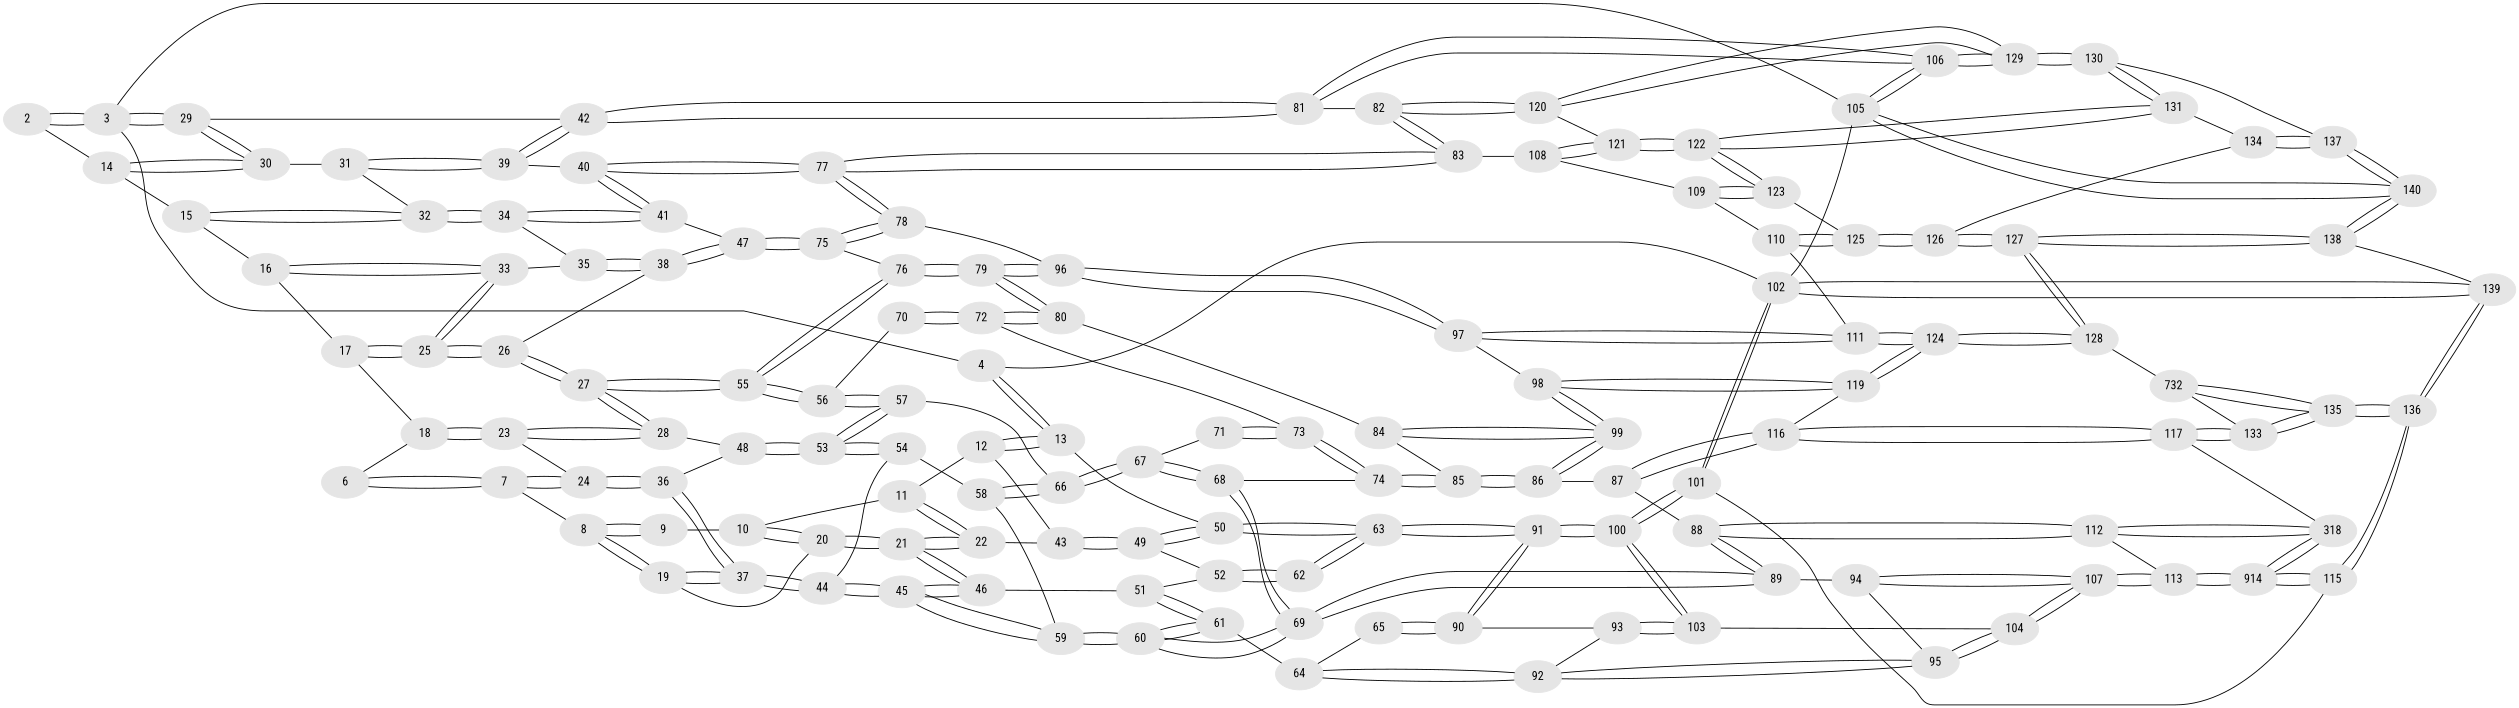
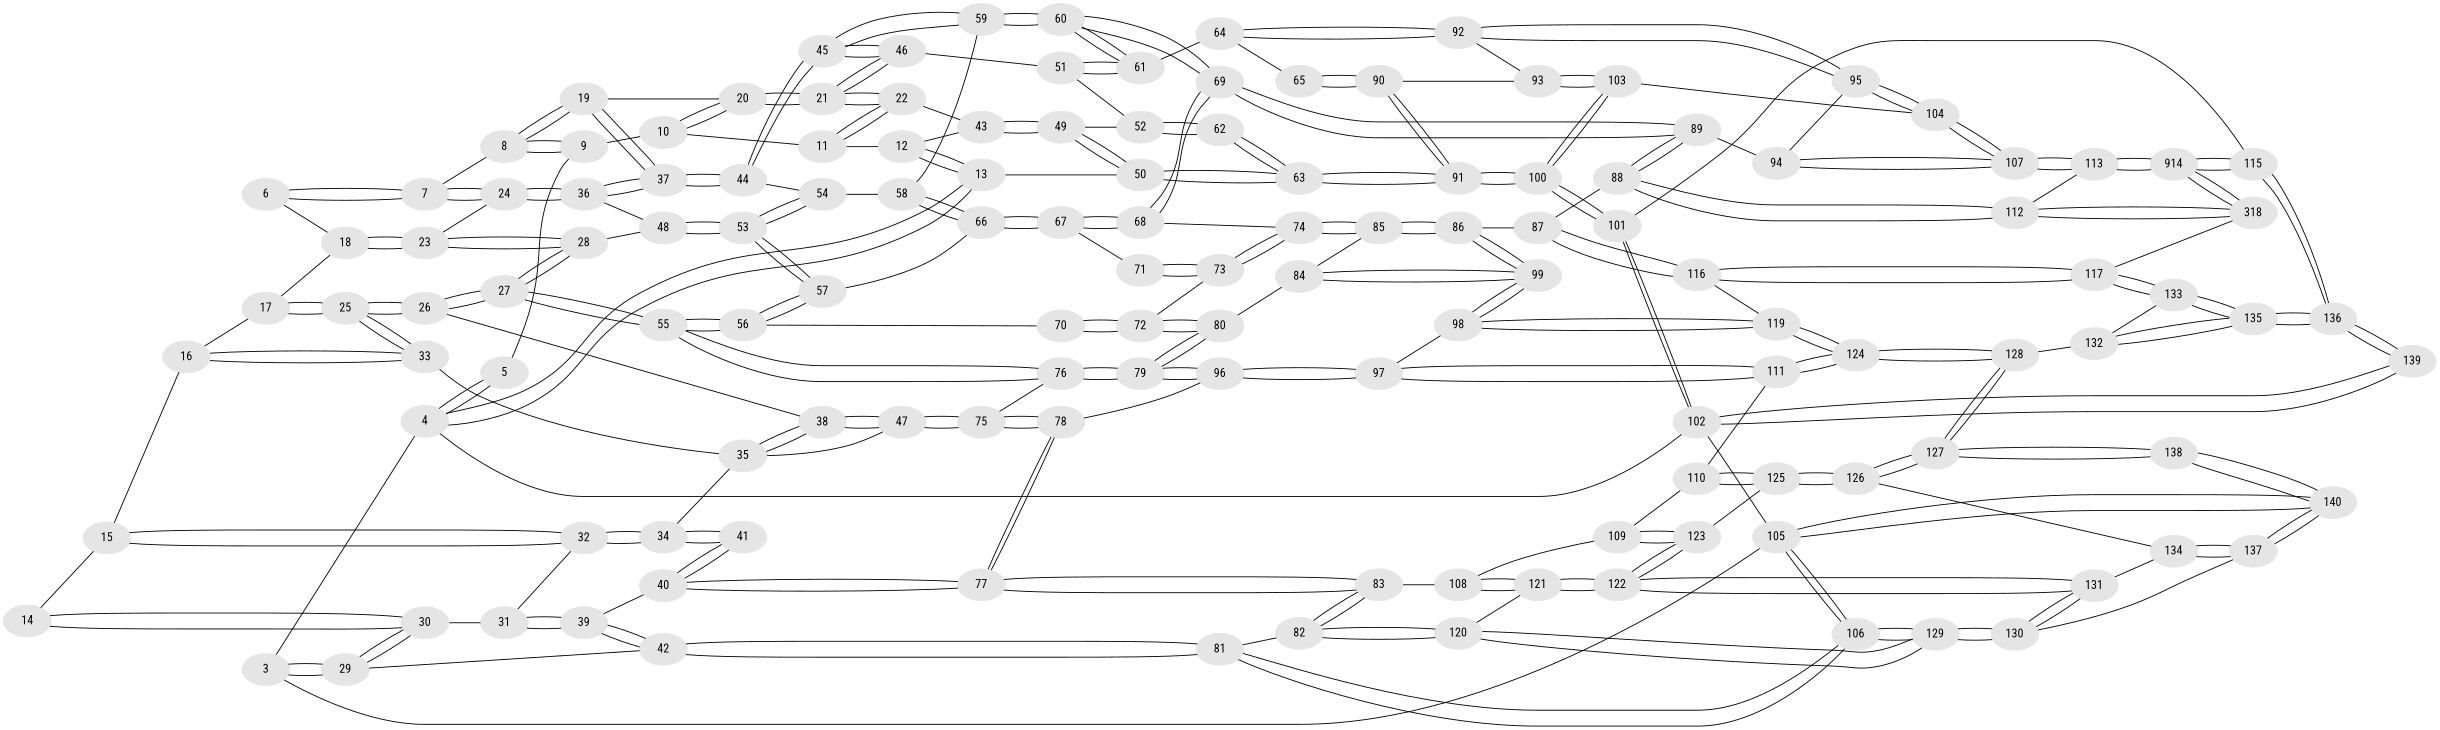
(27, 119) -> none
(703, 230) -> (826, 450)
(2414, 262) -> none
none -> (504, 373)
(2174, 386) -> (2094, 344)
